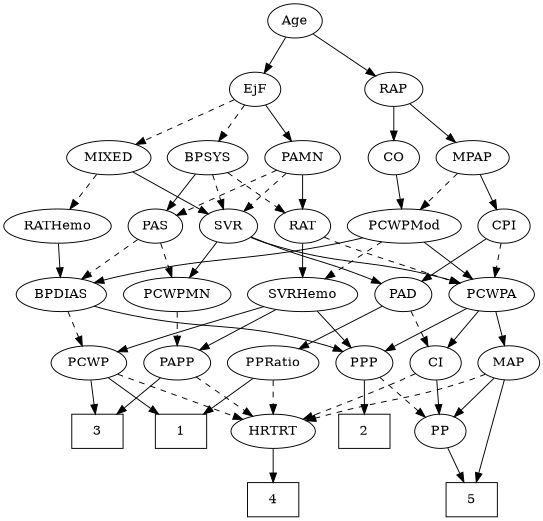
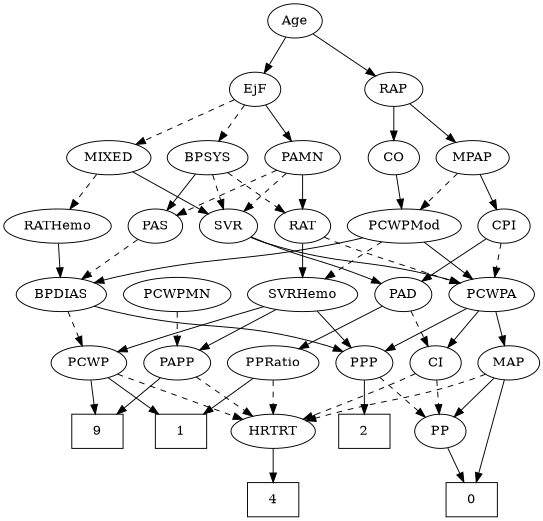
(207, 255) -> none
(165, 256) -> none
(438, 395) -> (438, 395)
(97, 431) -> (97, 431)
(472, 500) -> (472, 500)
